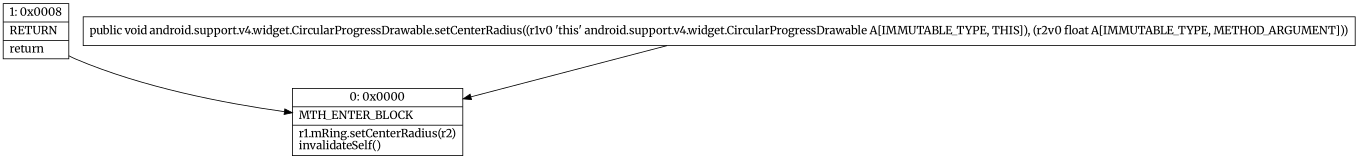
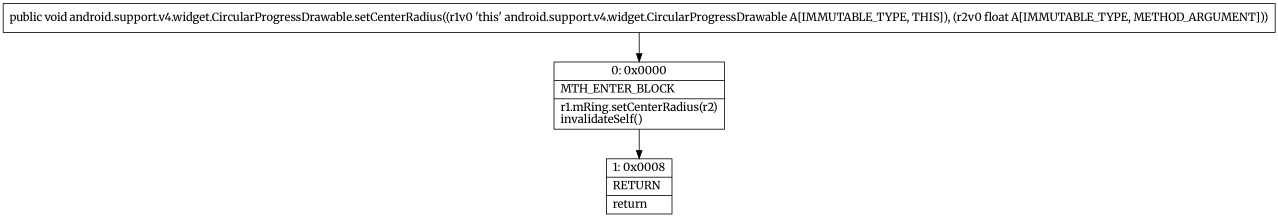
(175, 91) -> (639, 140)
